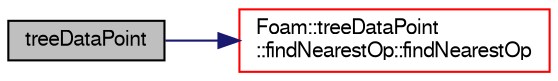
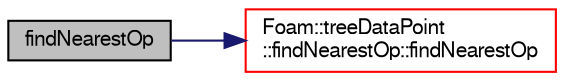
(86, 41) -> (90, 41)
